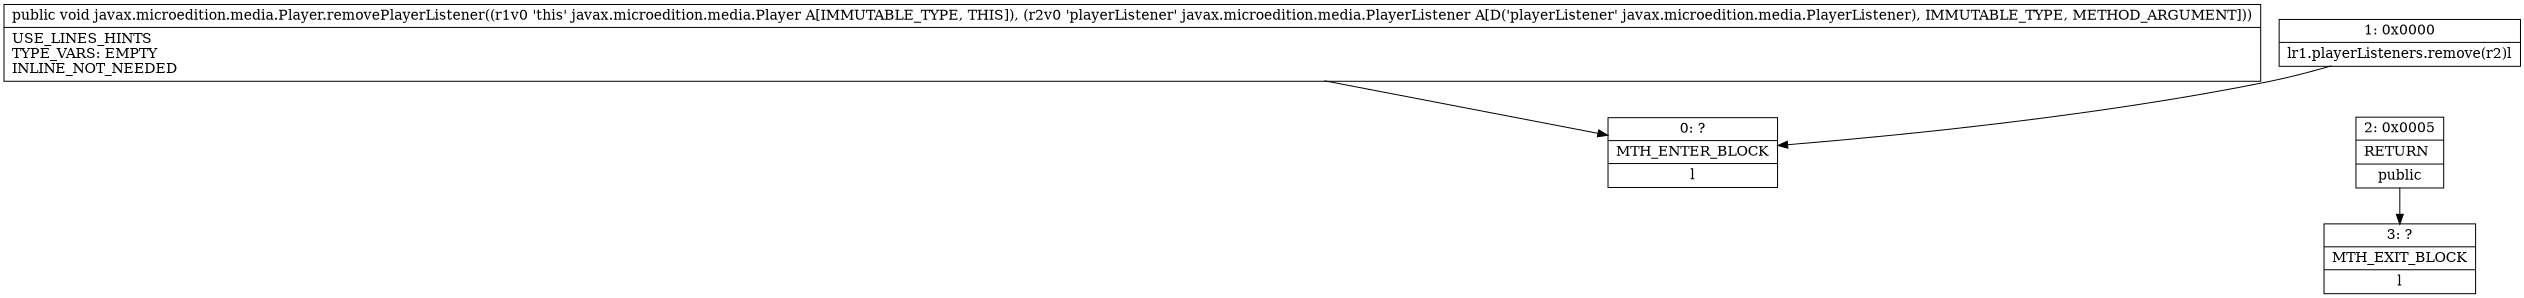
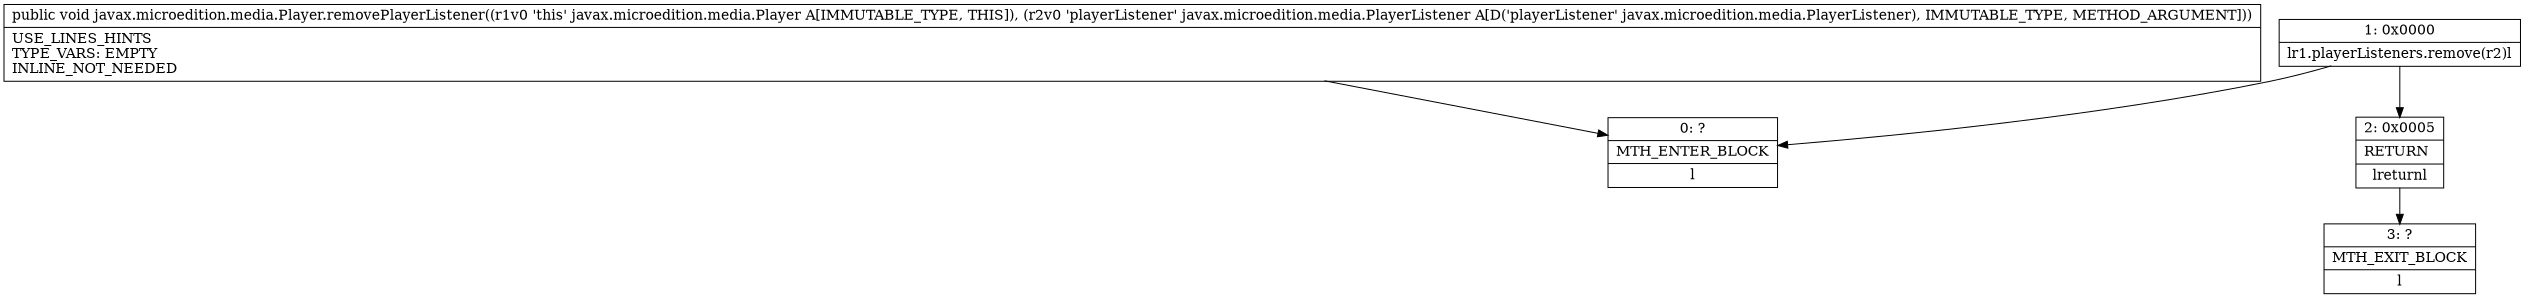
none -> (2400, 87)
(2400, 176) -> (2400, 176)
